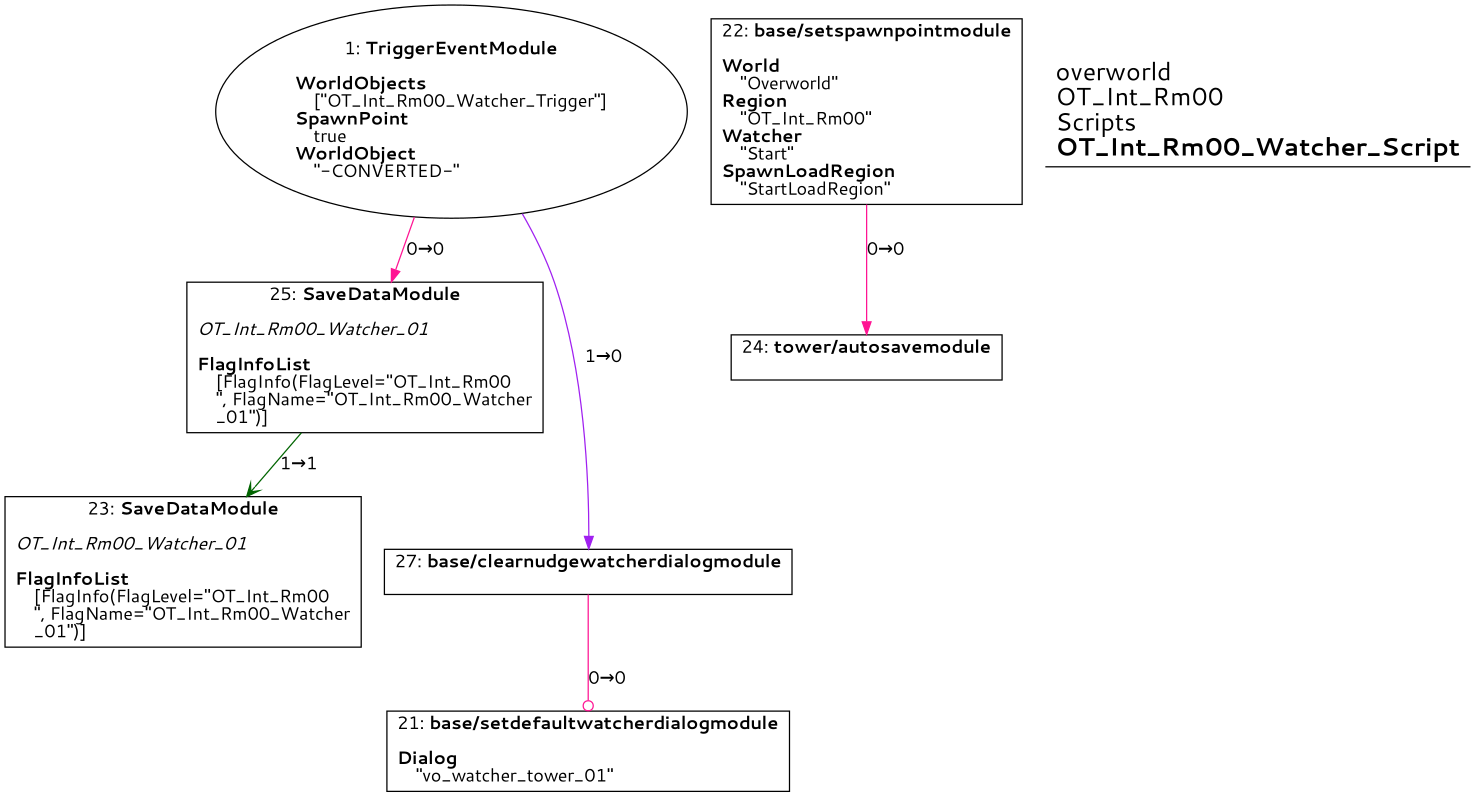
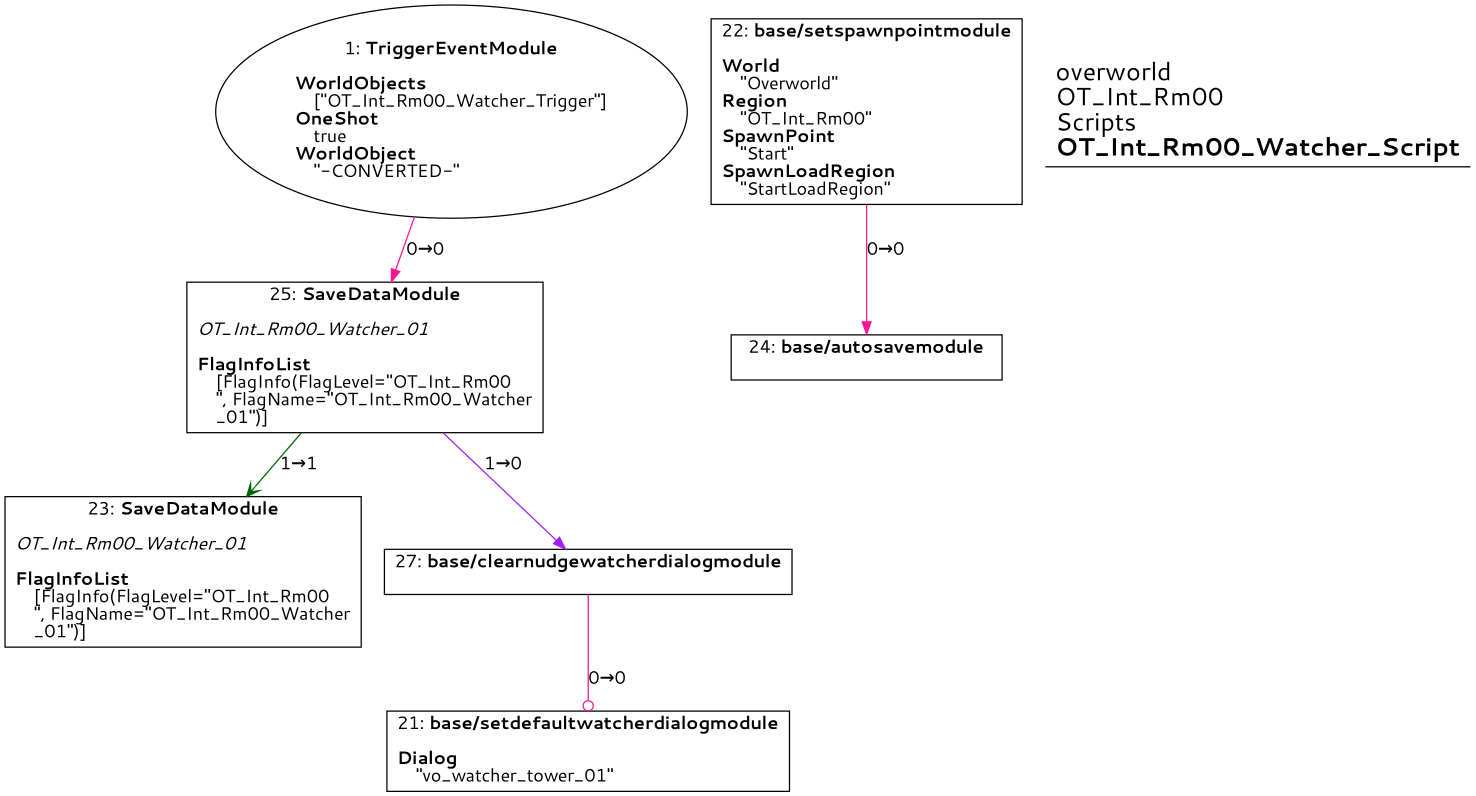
(352, 119) -> (337, 119)
(762, 137) -> (778, 137)
(883, 347) -> (883, 347)
(576, 370) -> (500, 487)
